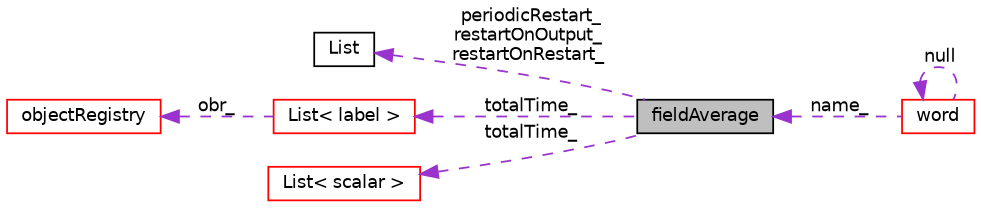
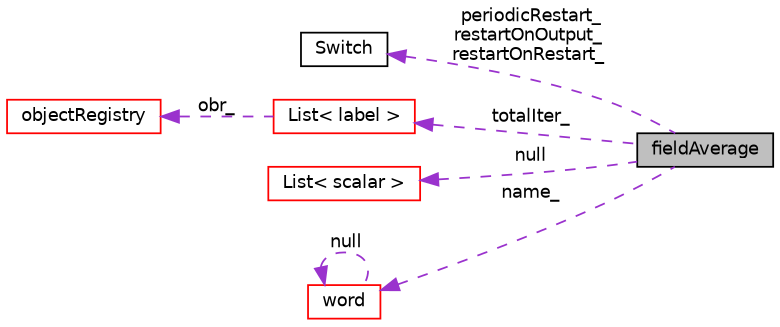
(344, 49) -> (344, 49)
(529, 107) -> (529, 117)
(846, 117) -> (539, 232)
(529, 133) -> (529, 156)
